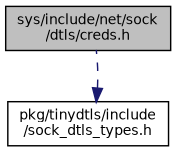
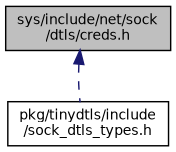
(98, 69) -> (79, 83)
